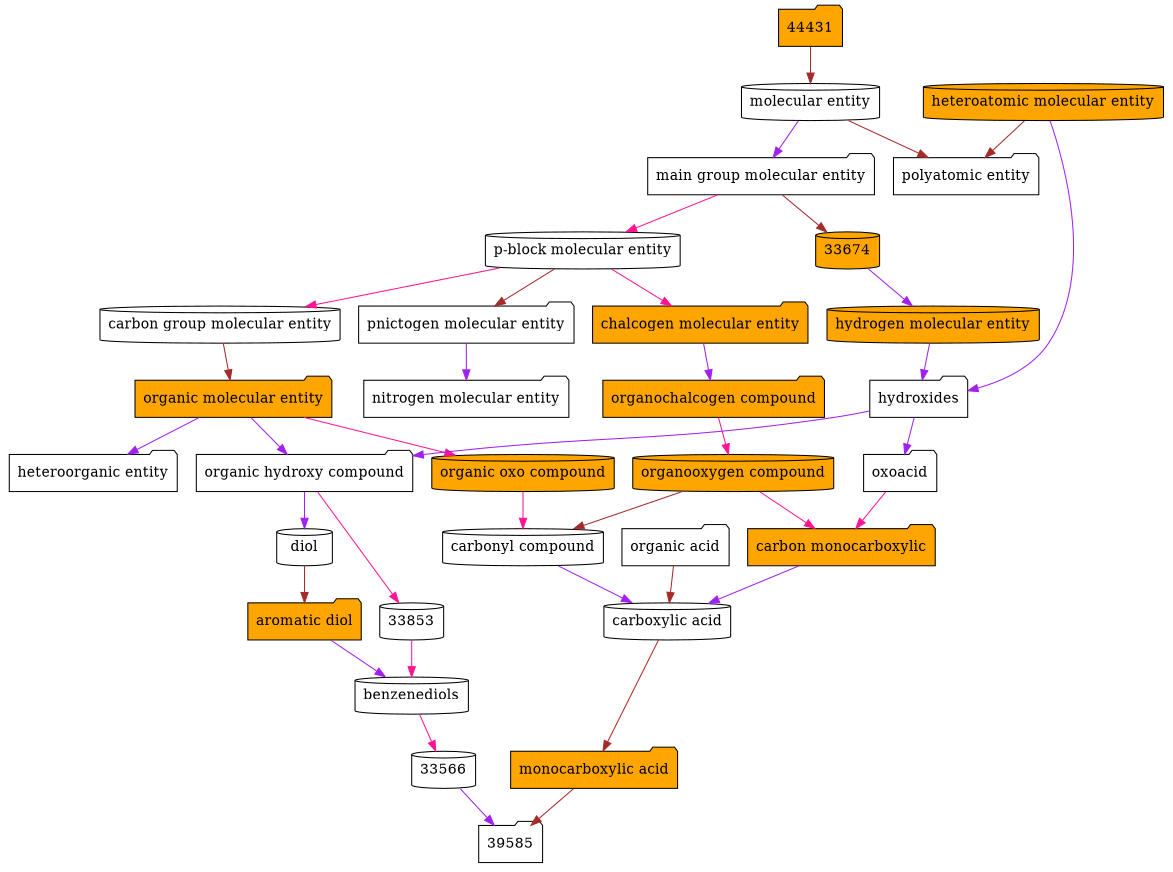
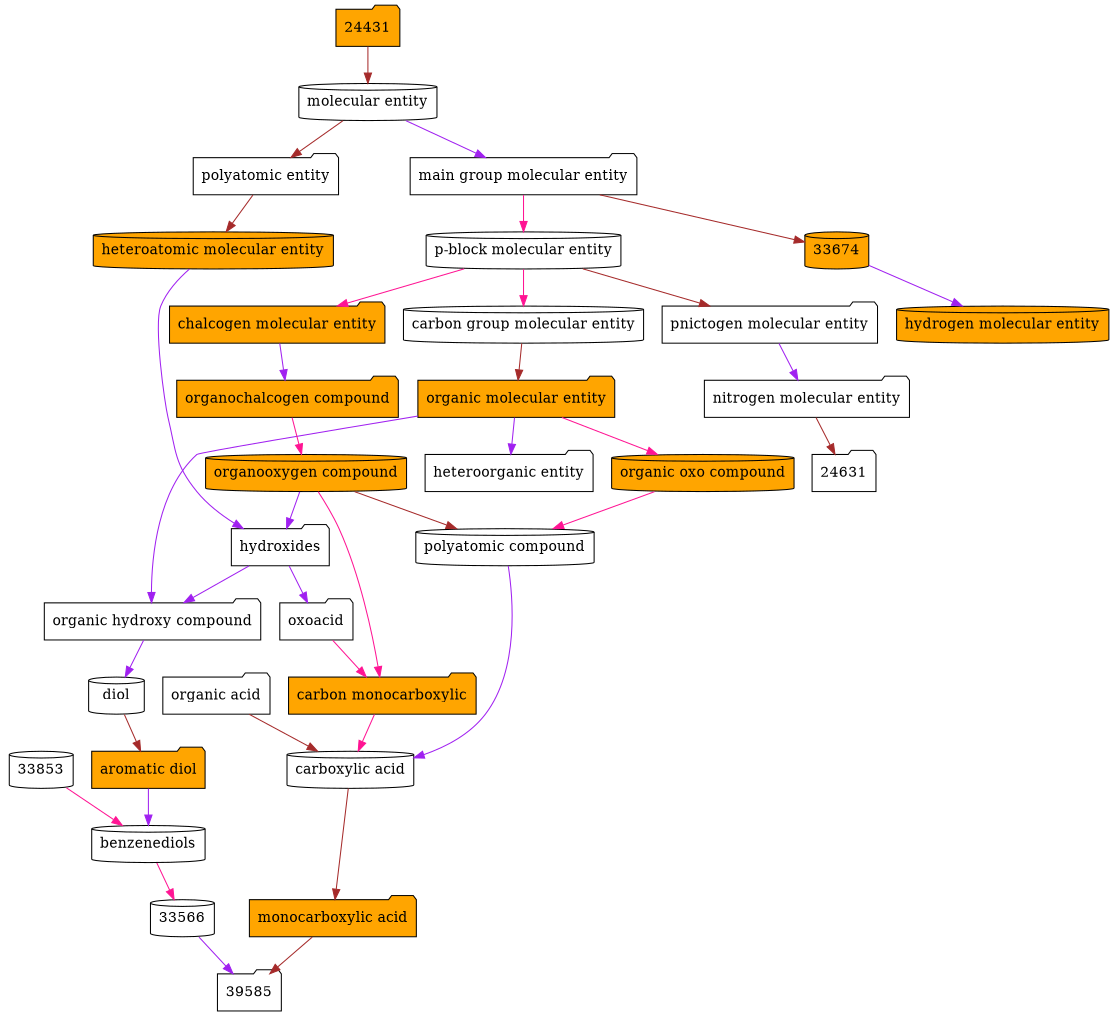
(811, 28) -> (368, 28)
(1009, 136) -> (243, 209)
(927, 357) -> (295, 505)
none -> (844, 473)
(355, 543) -> none
(523, 547) -> (505, 547)
(759, 583) -> (368, 728)
